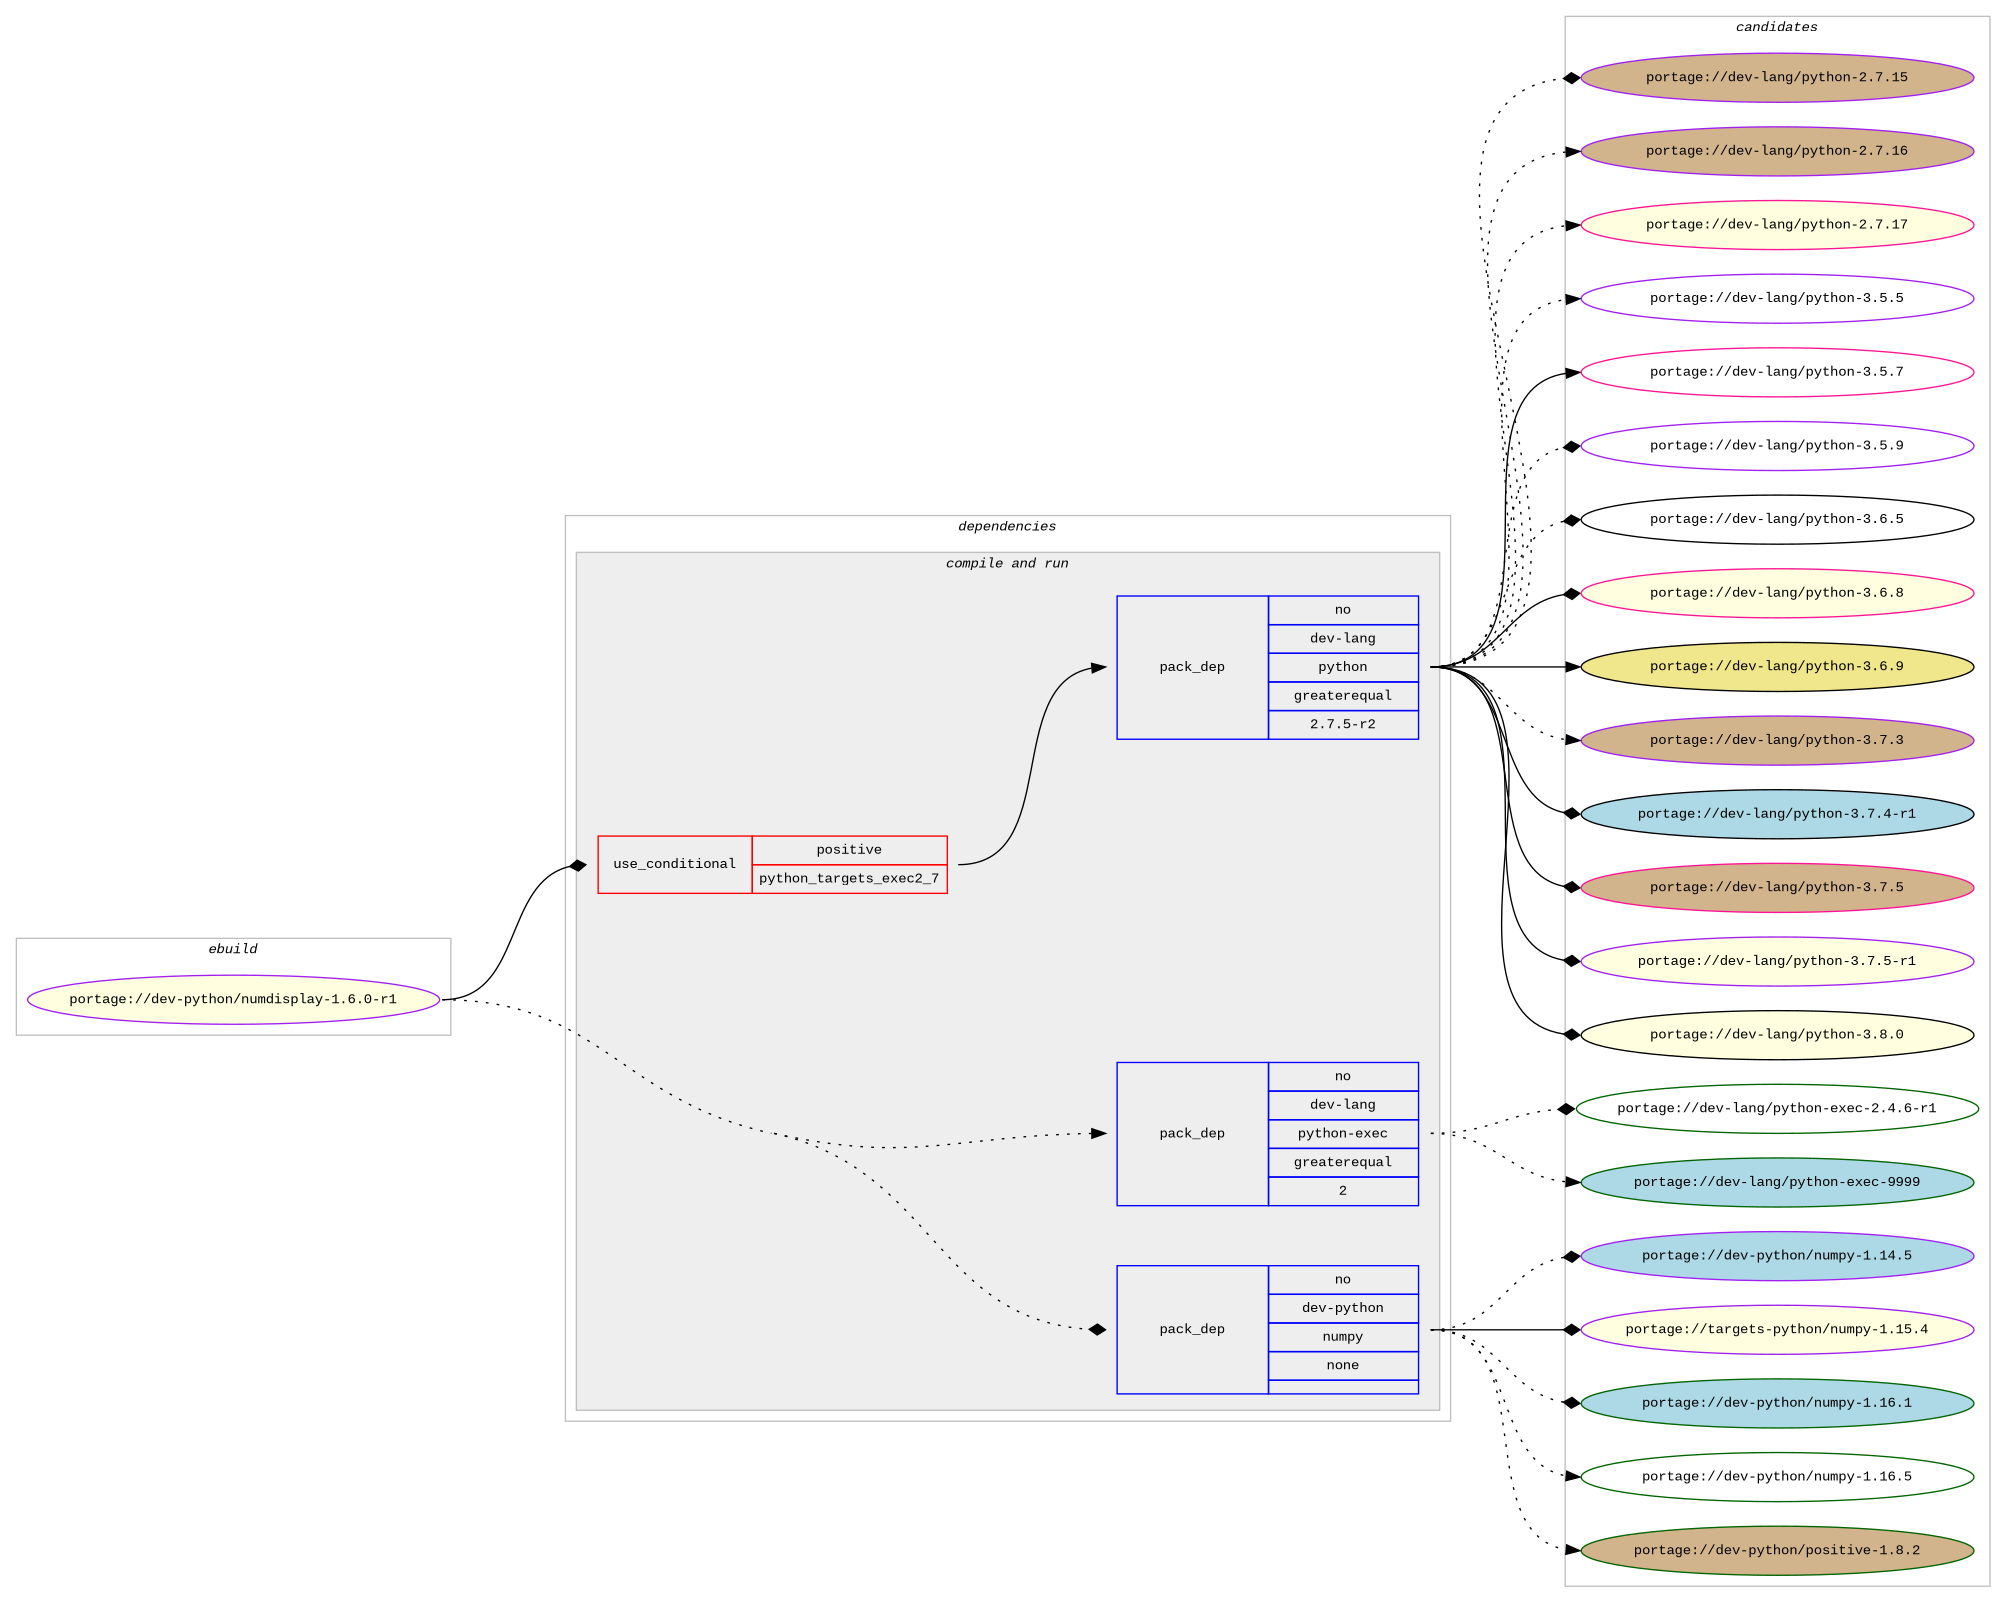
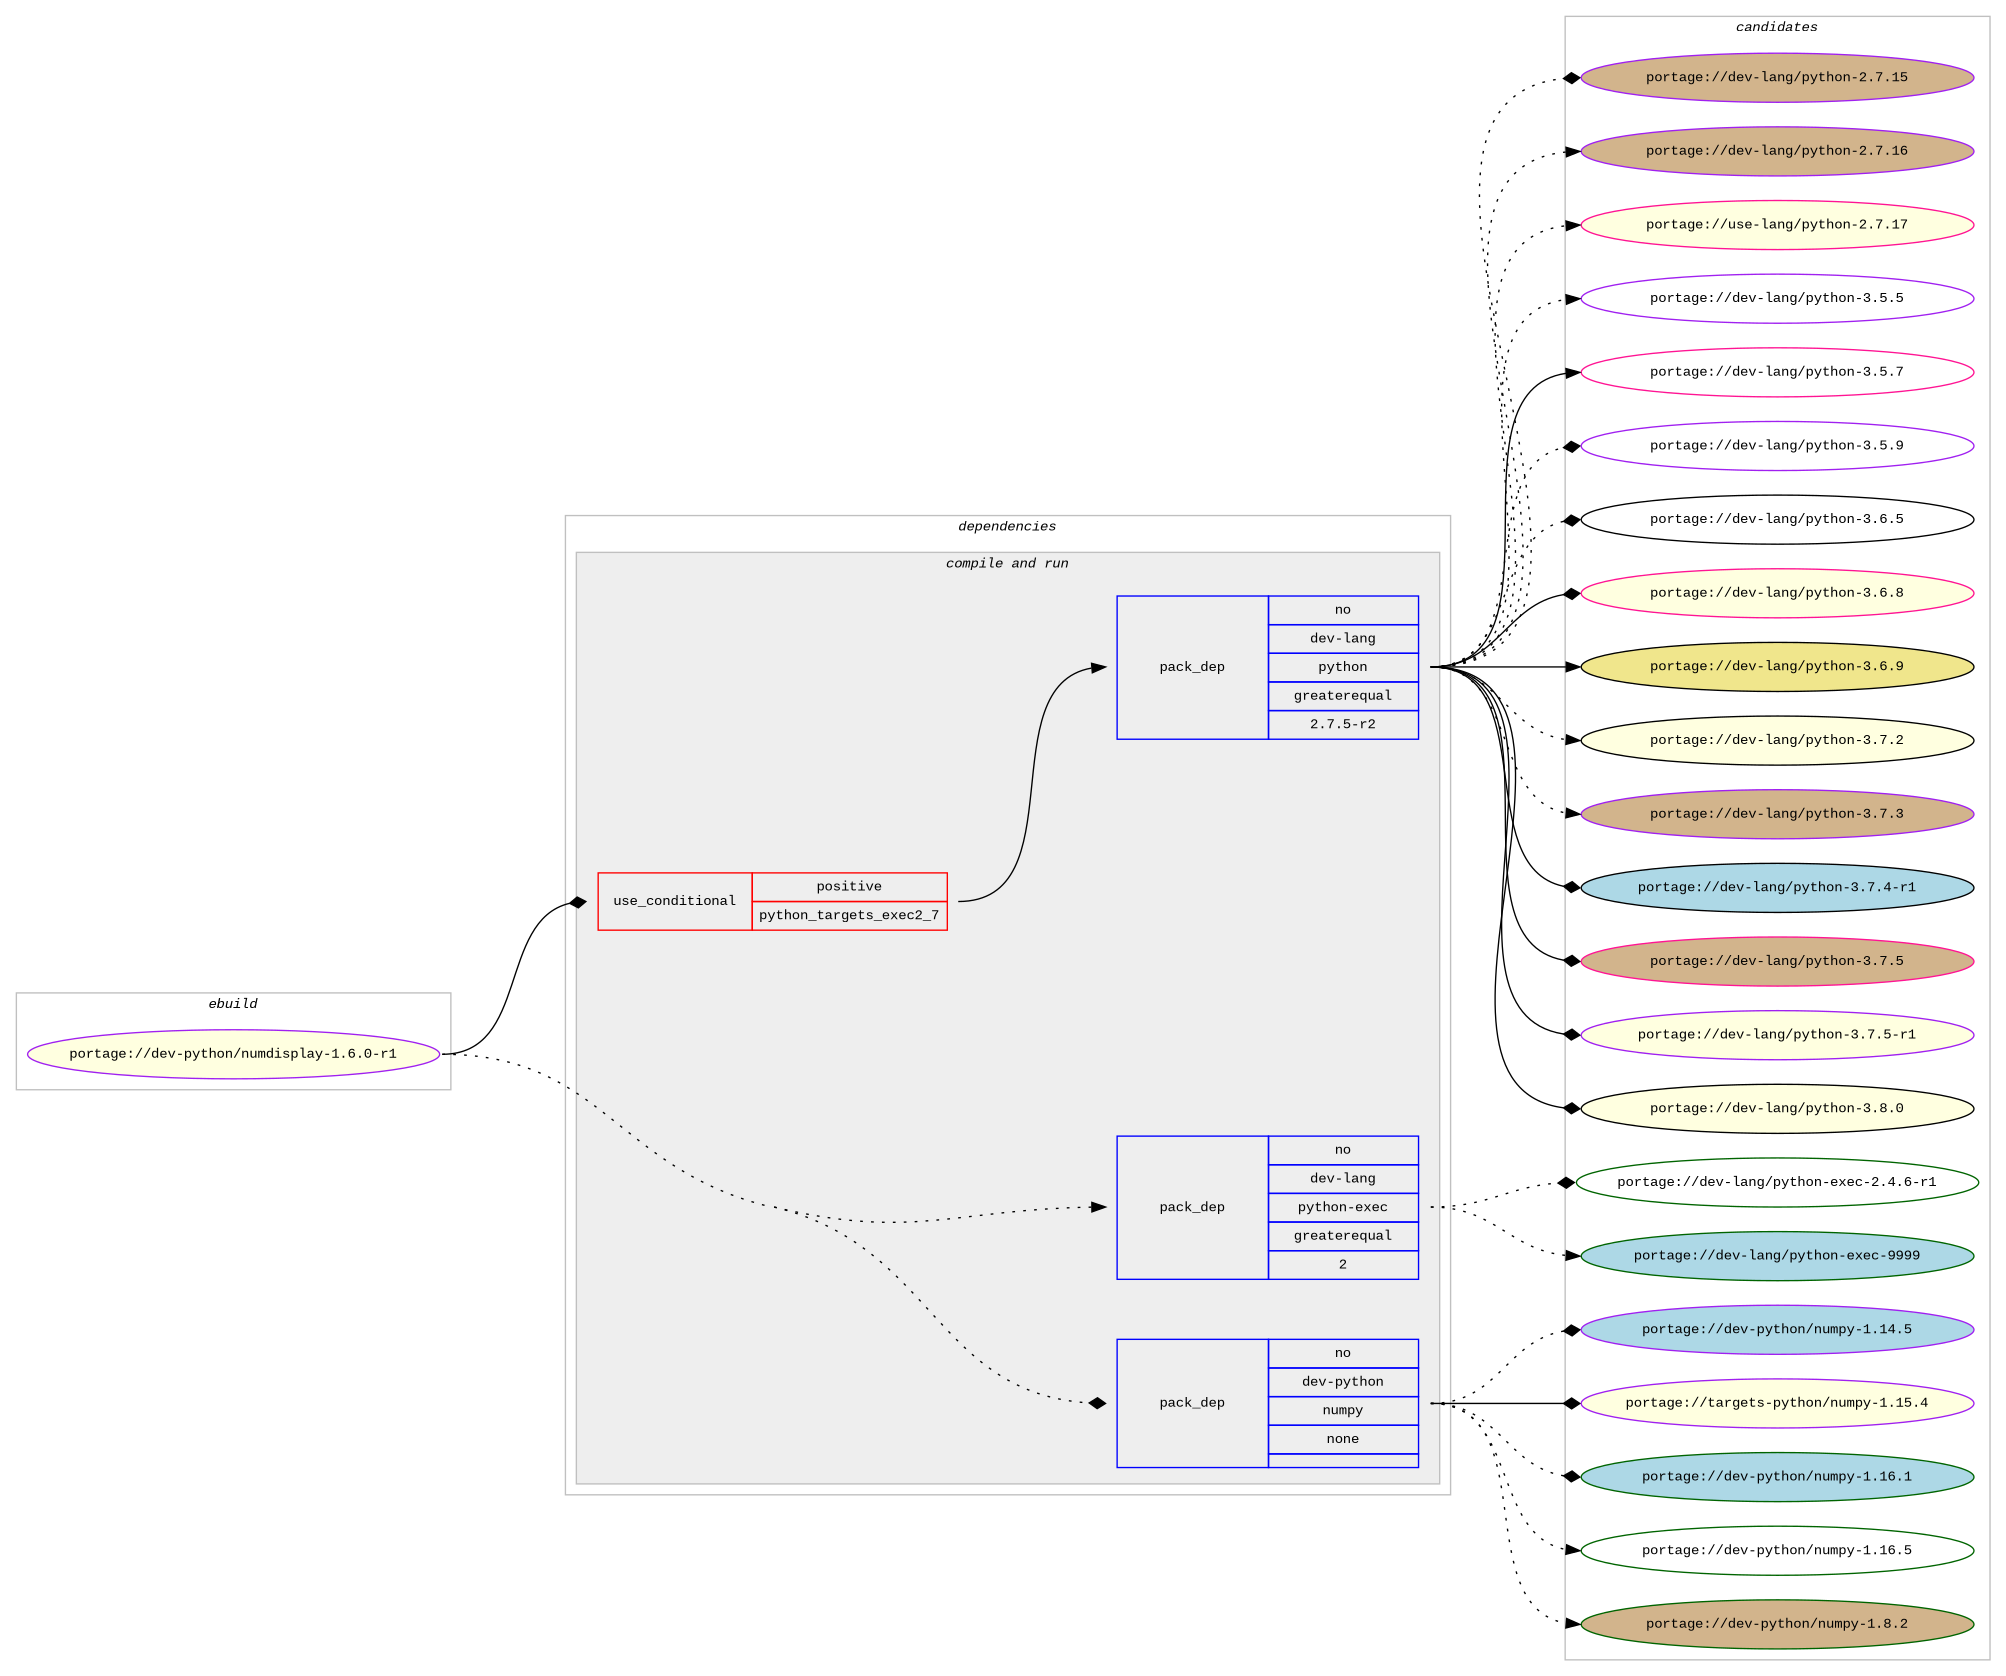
(1778, 225) -> (1778, 225)
none -> (1778, 741)
(1778, 1551) -> (1778, 1624)
